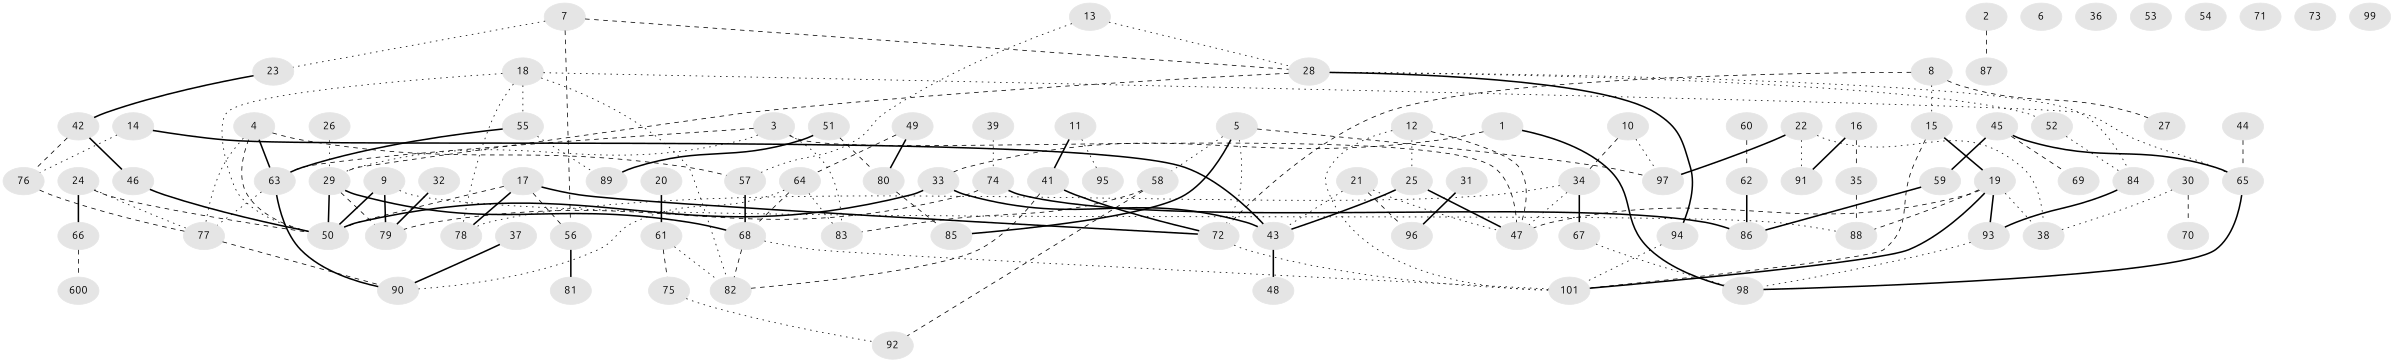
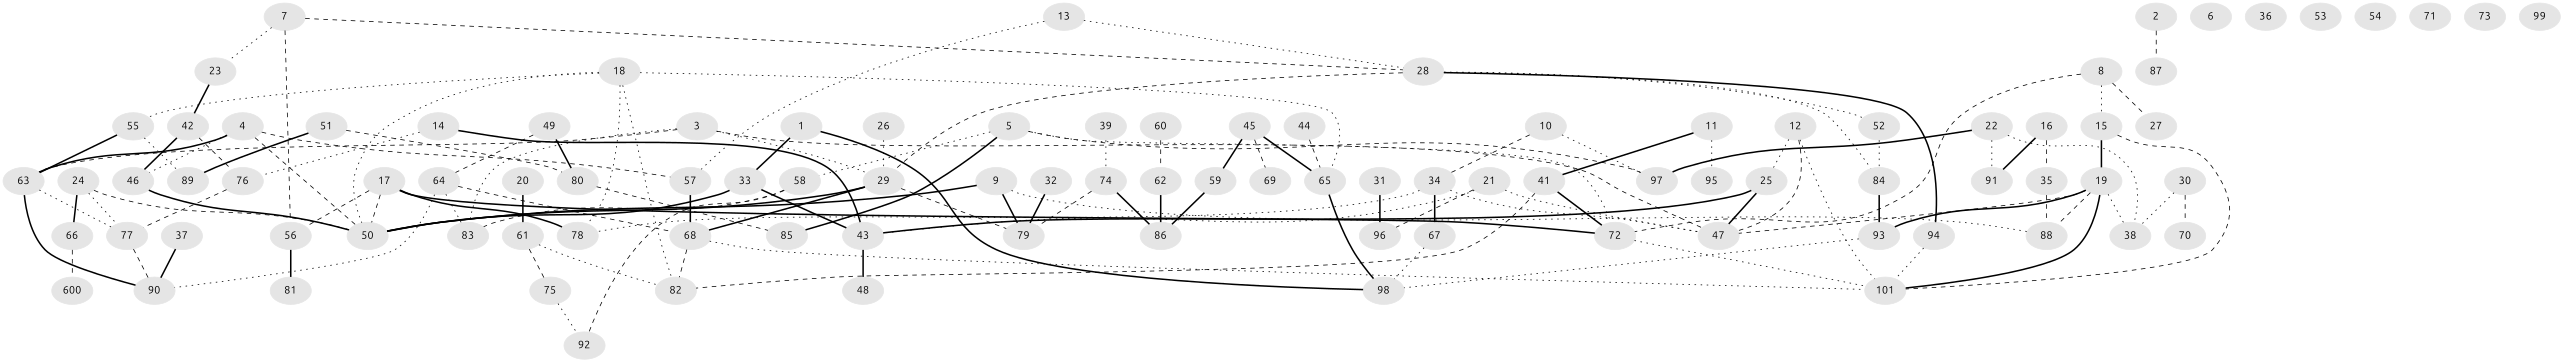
(1218, 145) -> (772, 155)
(218, 177) -> (182, 157)
